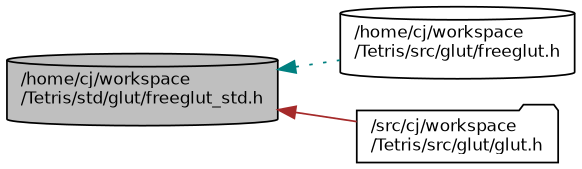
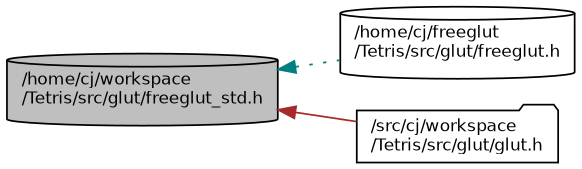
(457, 43) -> (457, 43)
(142, 90) -> (142, 90)
